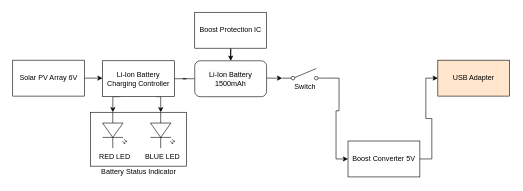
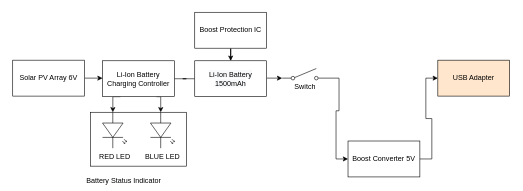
(231, 79) -> (231, 79)
(138, 173) -> (123, 182)
